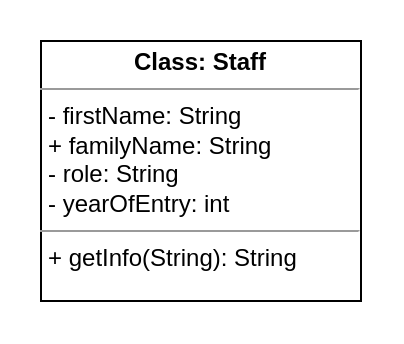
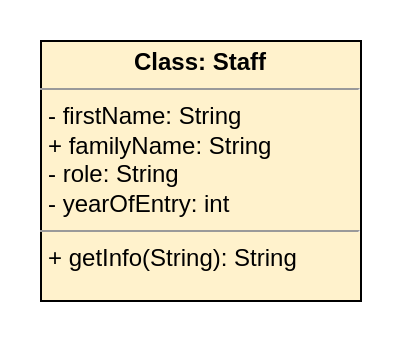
(201, 171) -> (201, 171)
